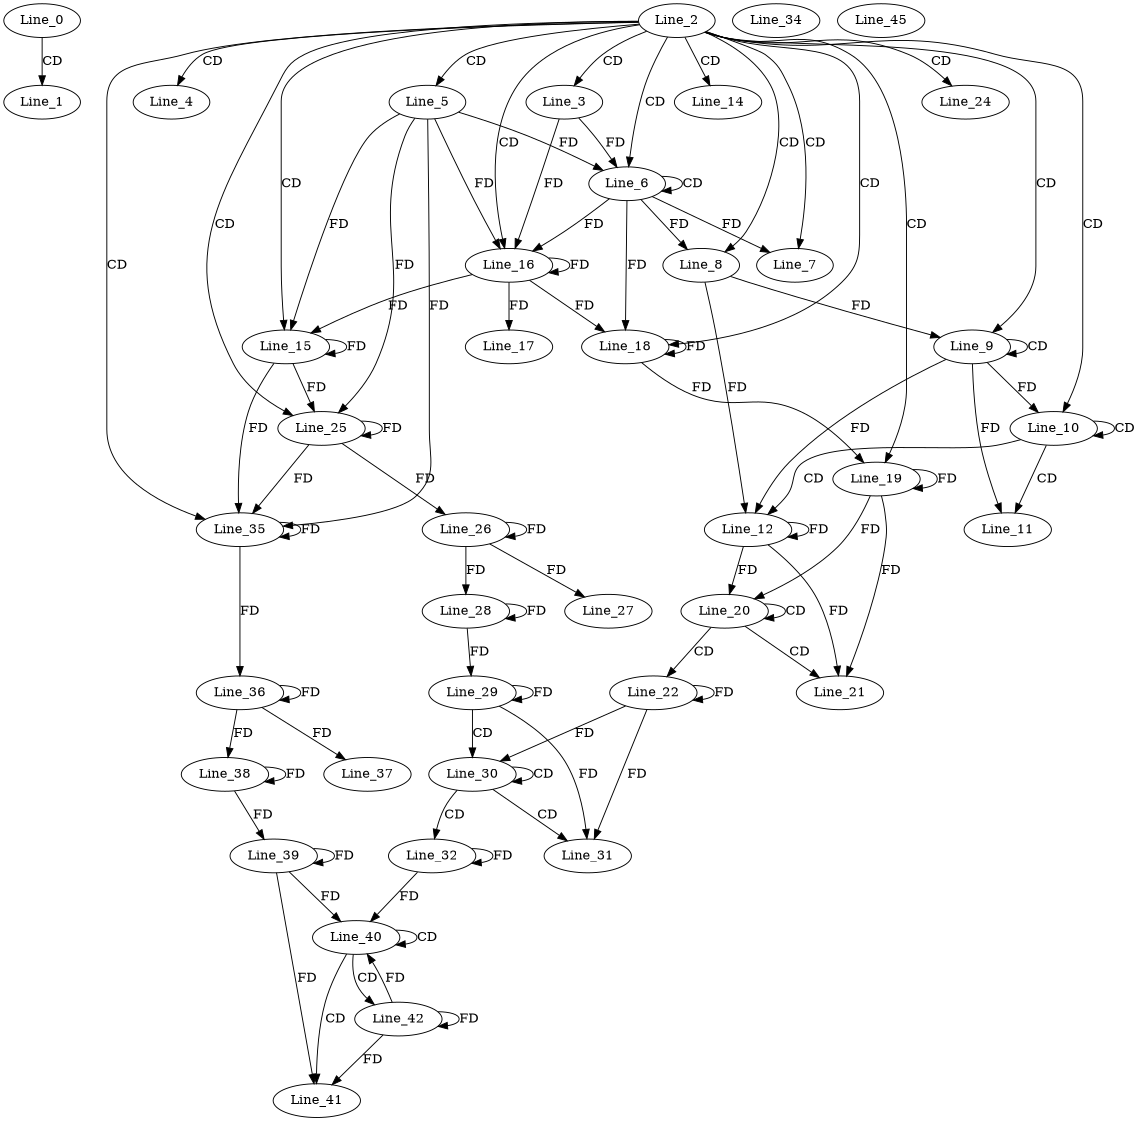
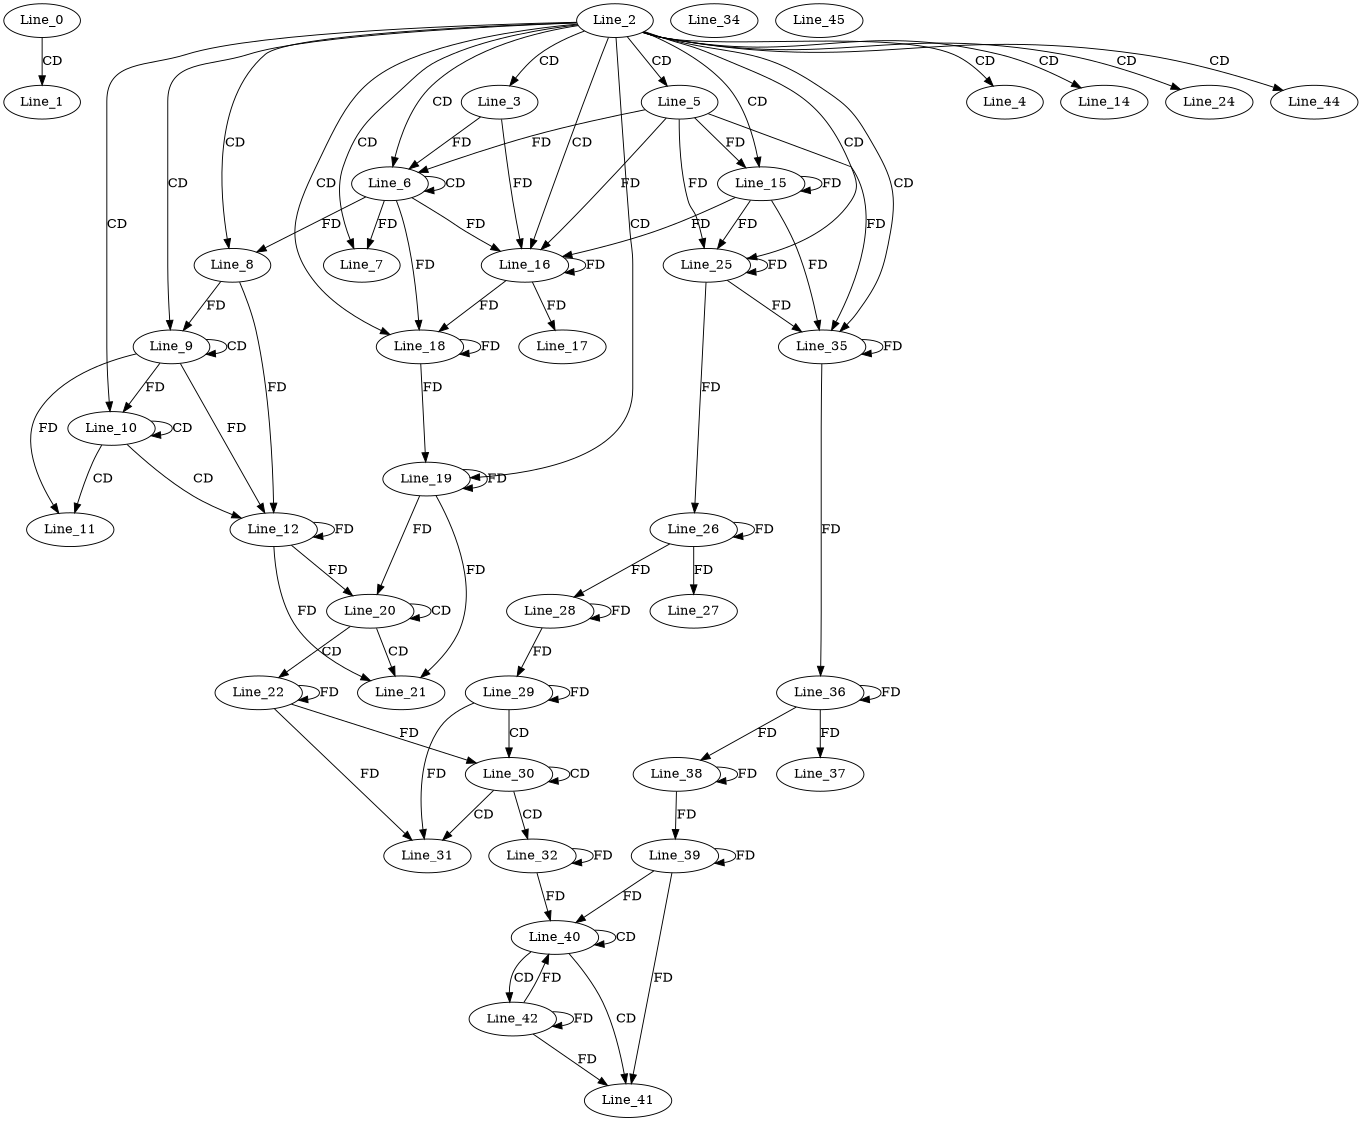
none -> (1314, 102)
(402, 294) -> (655, 231)
